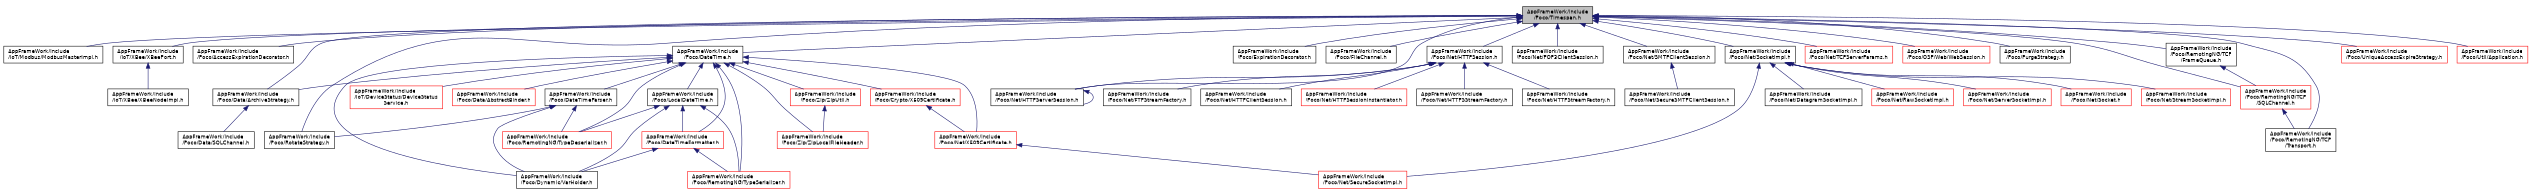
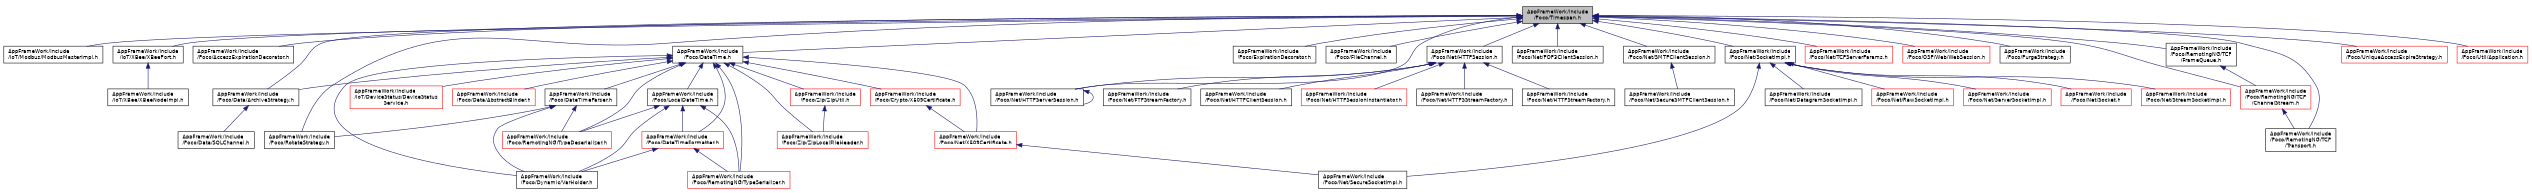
(2276, 97) -> (2276, 97)
(1363, 180) -> (1363, 180)
